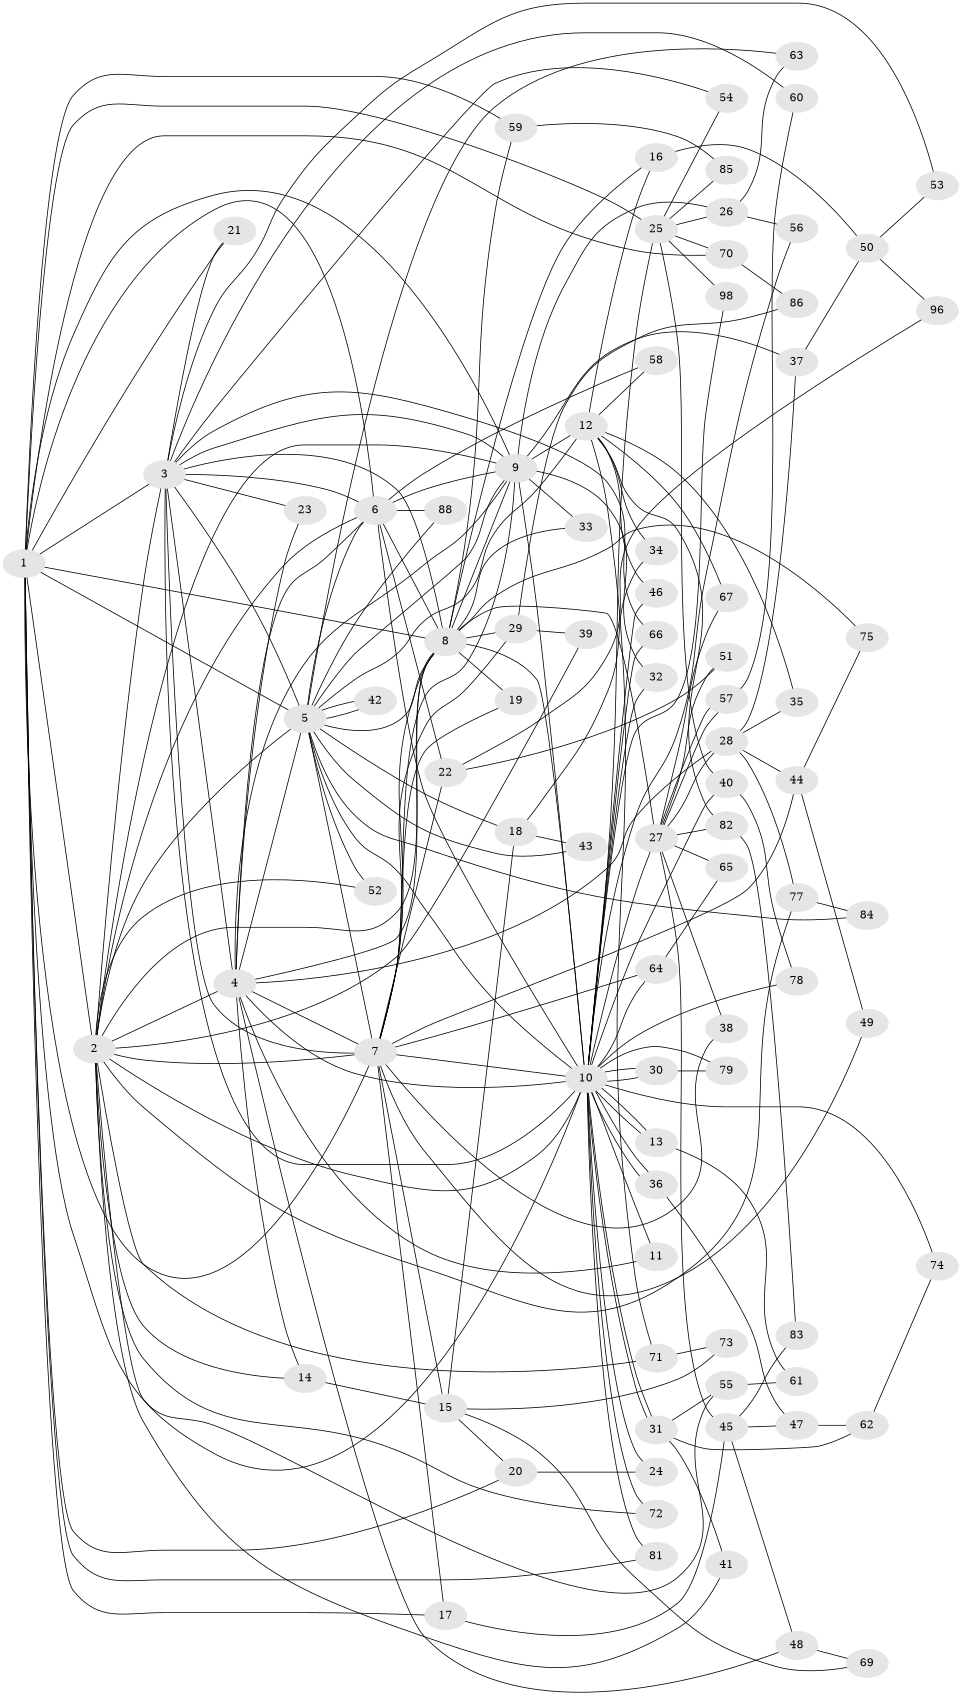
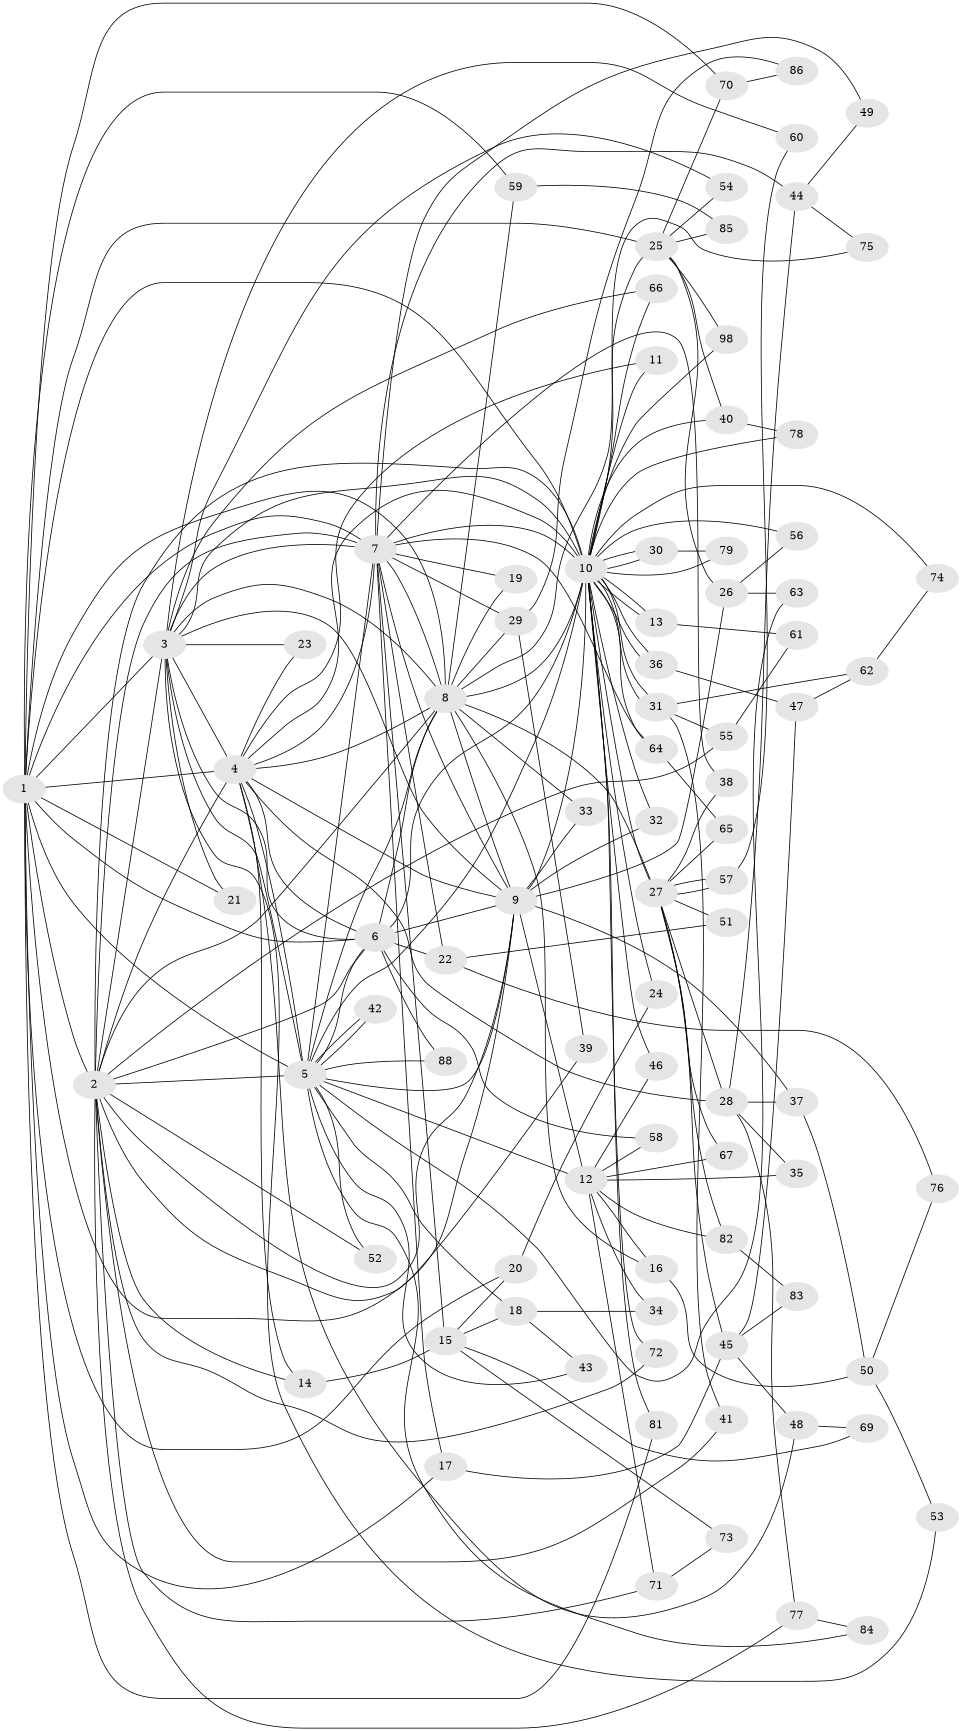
(937, 311) -> (937, 1189)
none -> (130, 779)
